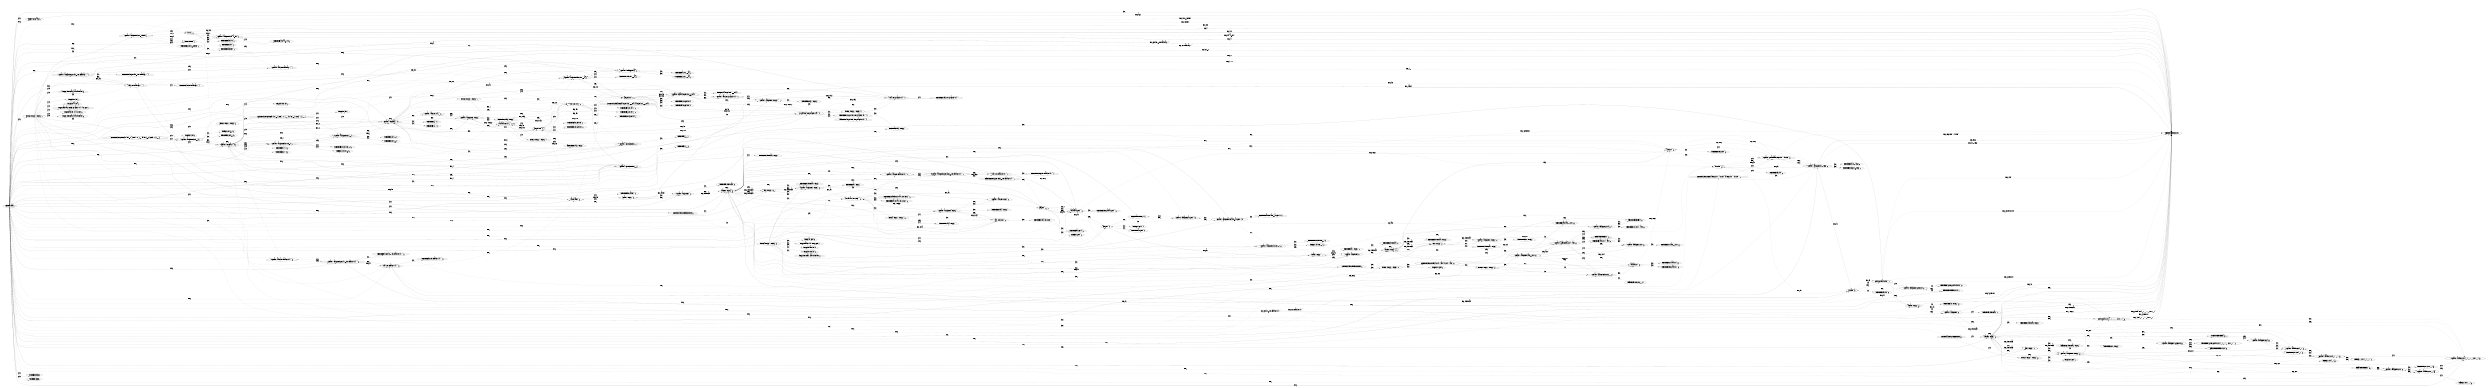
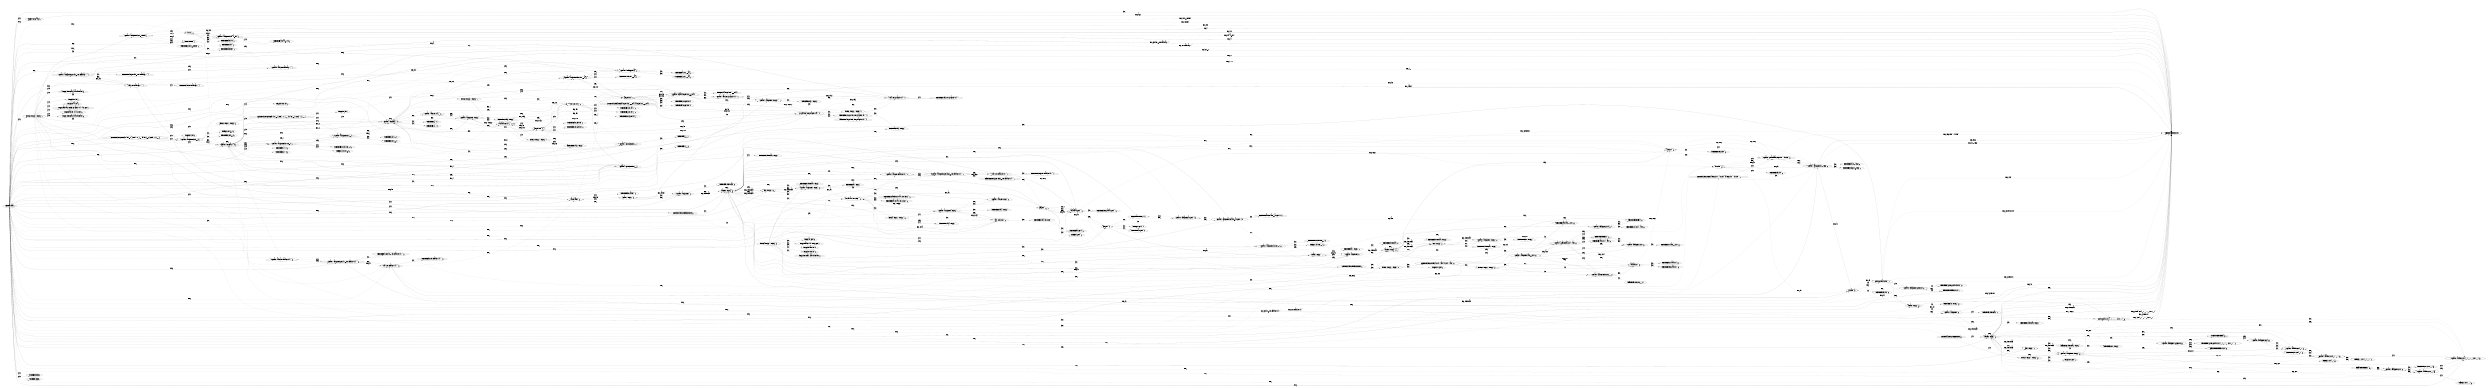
(488, 85) -> (488, 85)
(1400, 224) -> (1402, 219)
